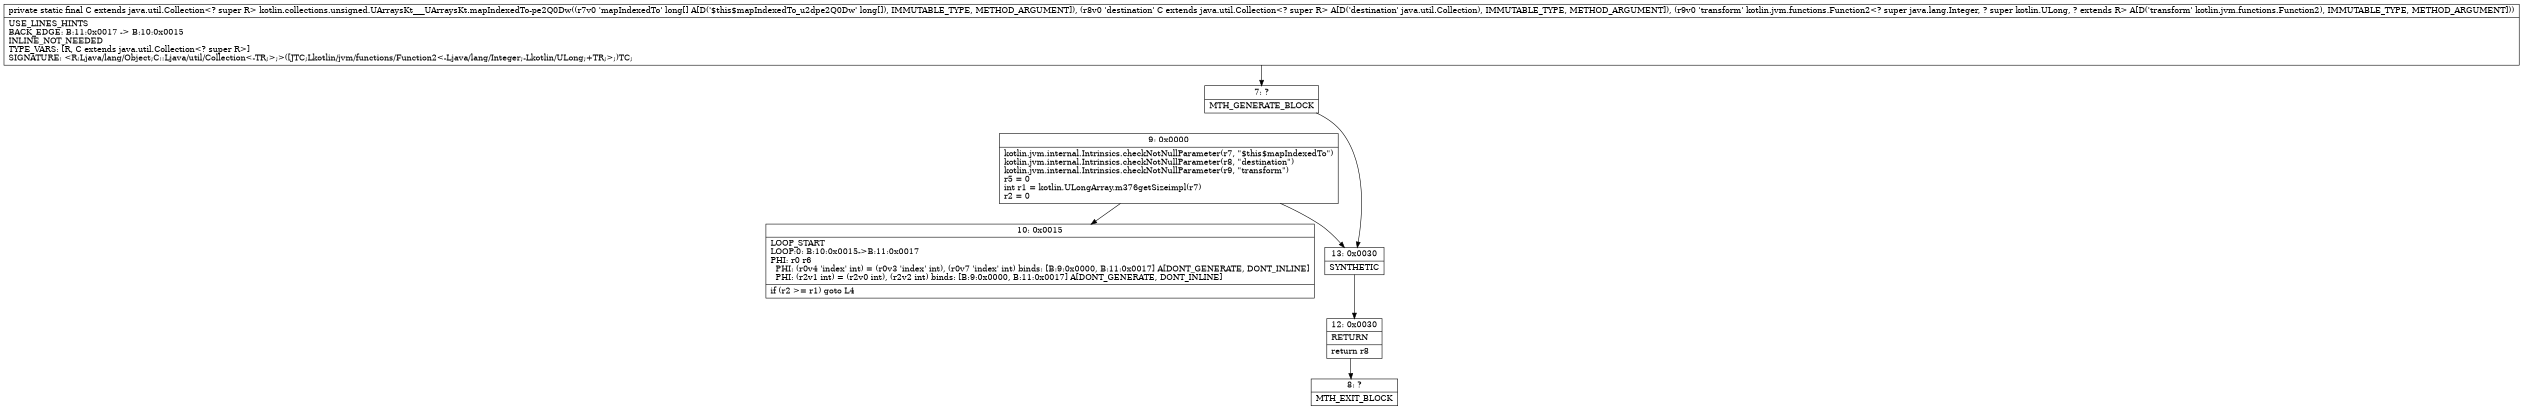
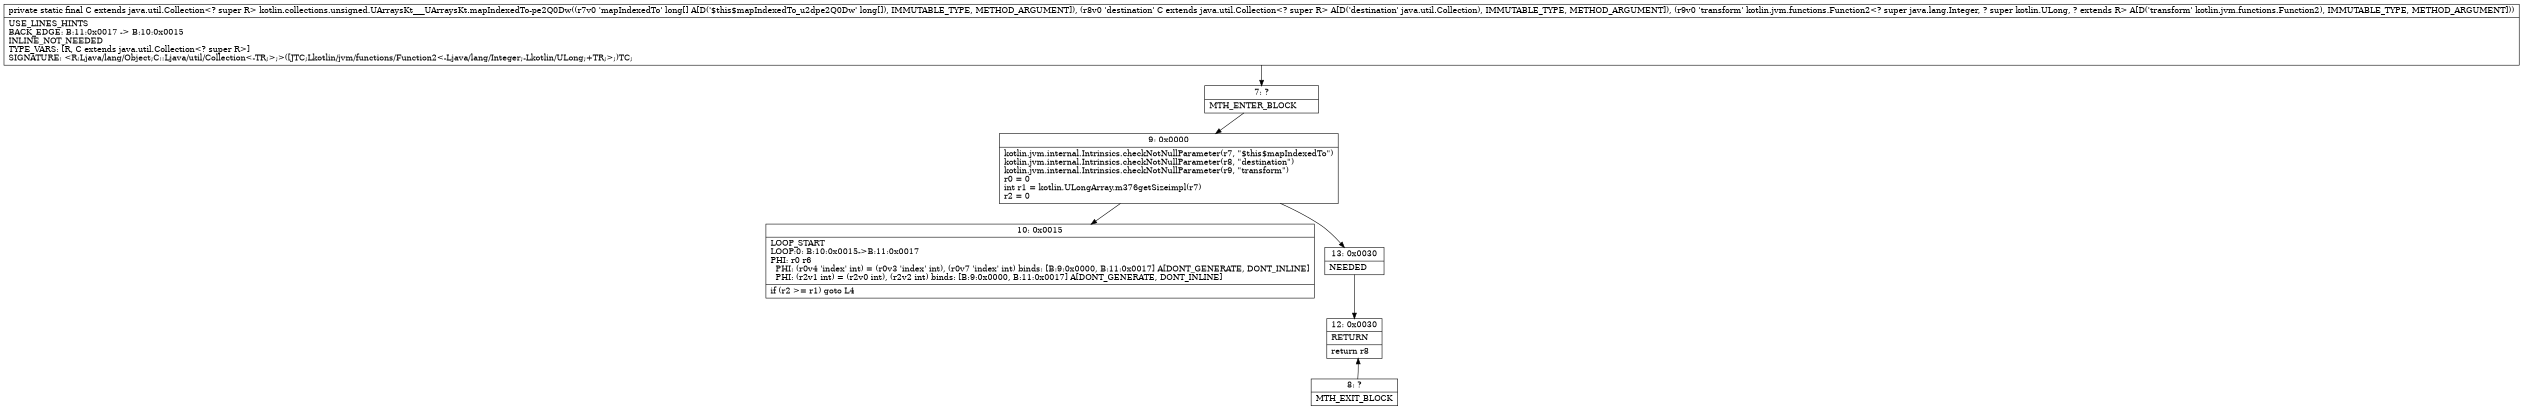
(1262, 106) -> (1253, 106)
(1358, 169) -> (1232, 122)
(1017, 179) -> (1017, 179)
(1354, 268) -> (1348, 268)
(1351, 366) -> (1358, 372)
